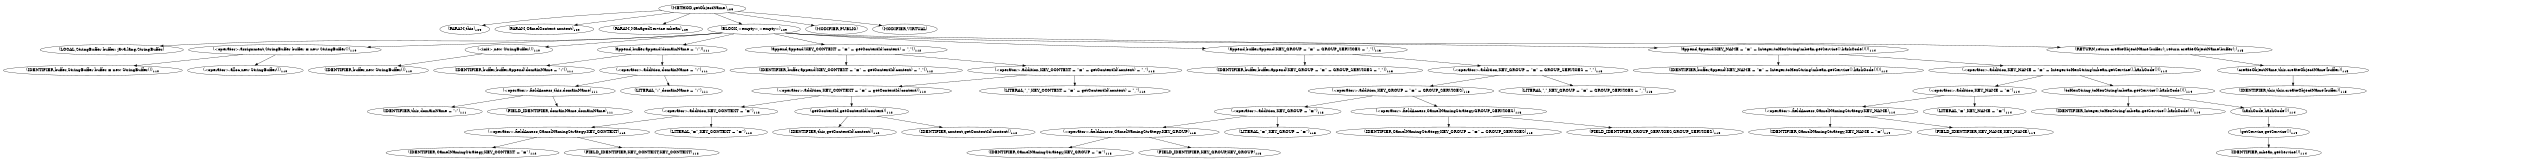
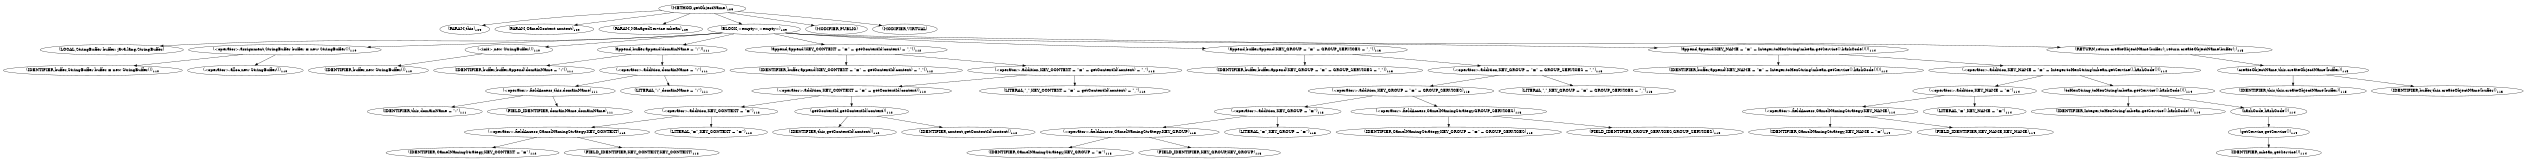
none -> (2447, 91)
